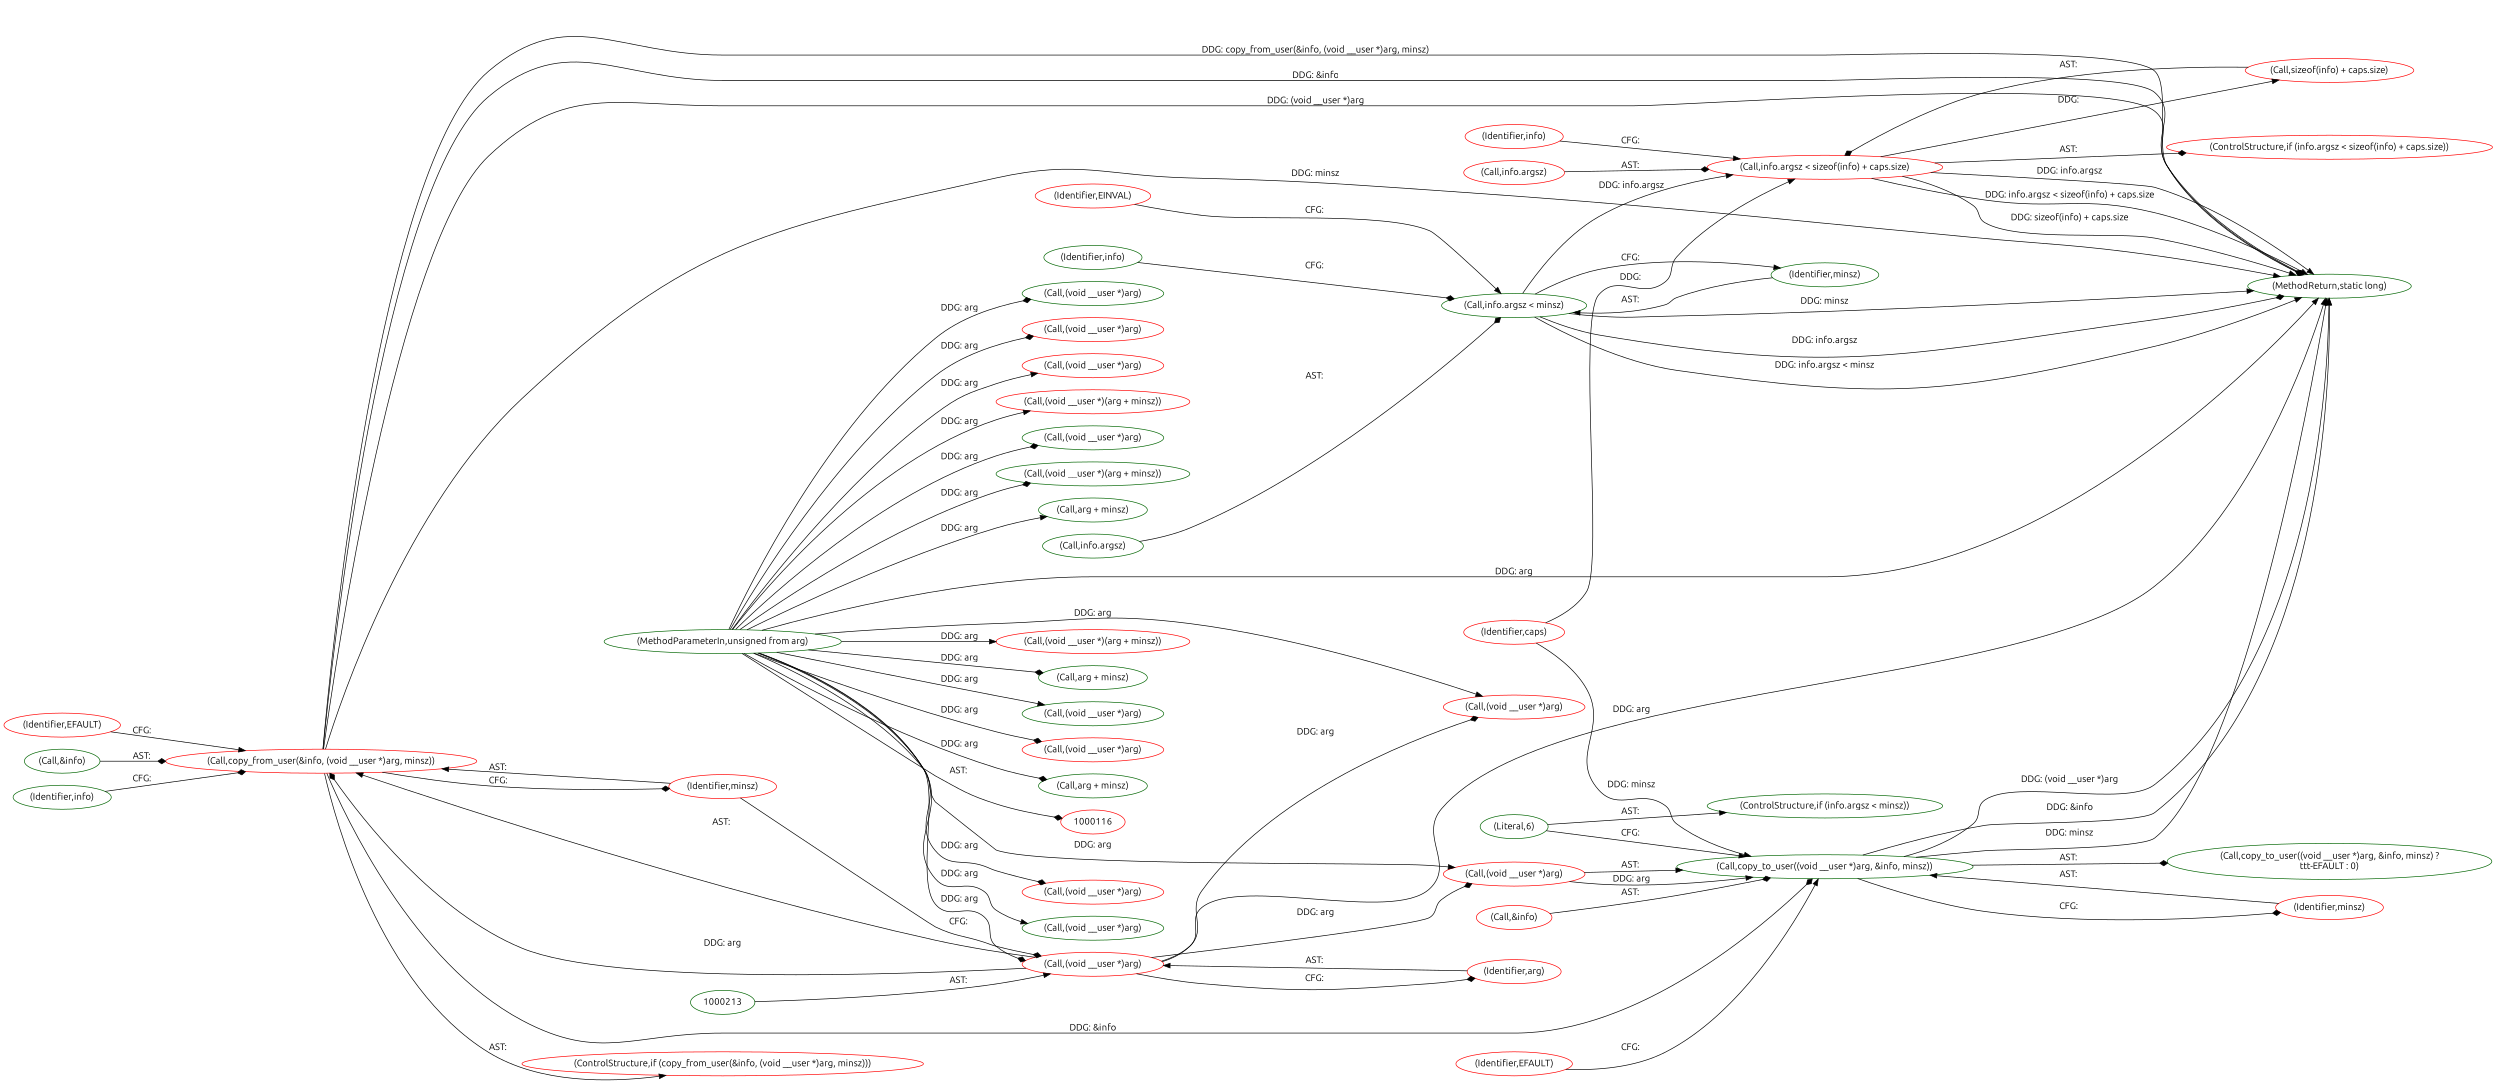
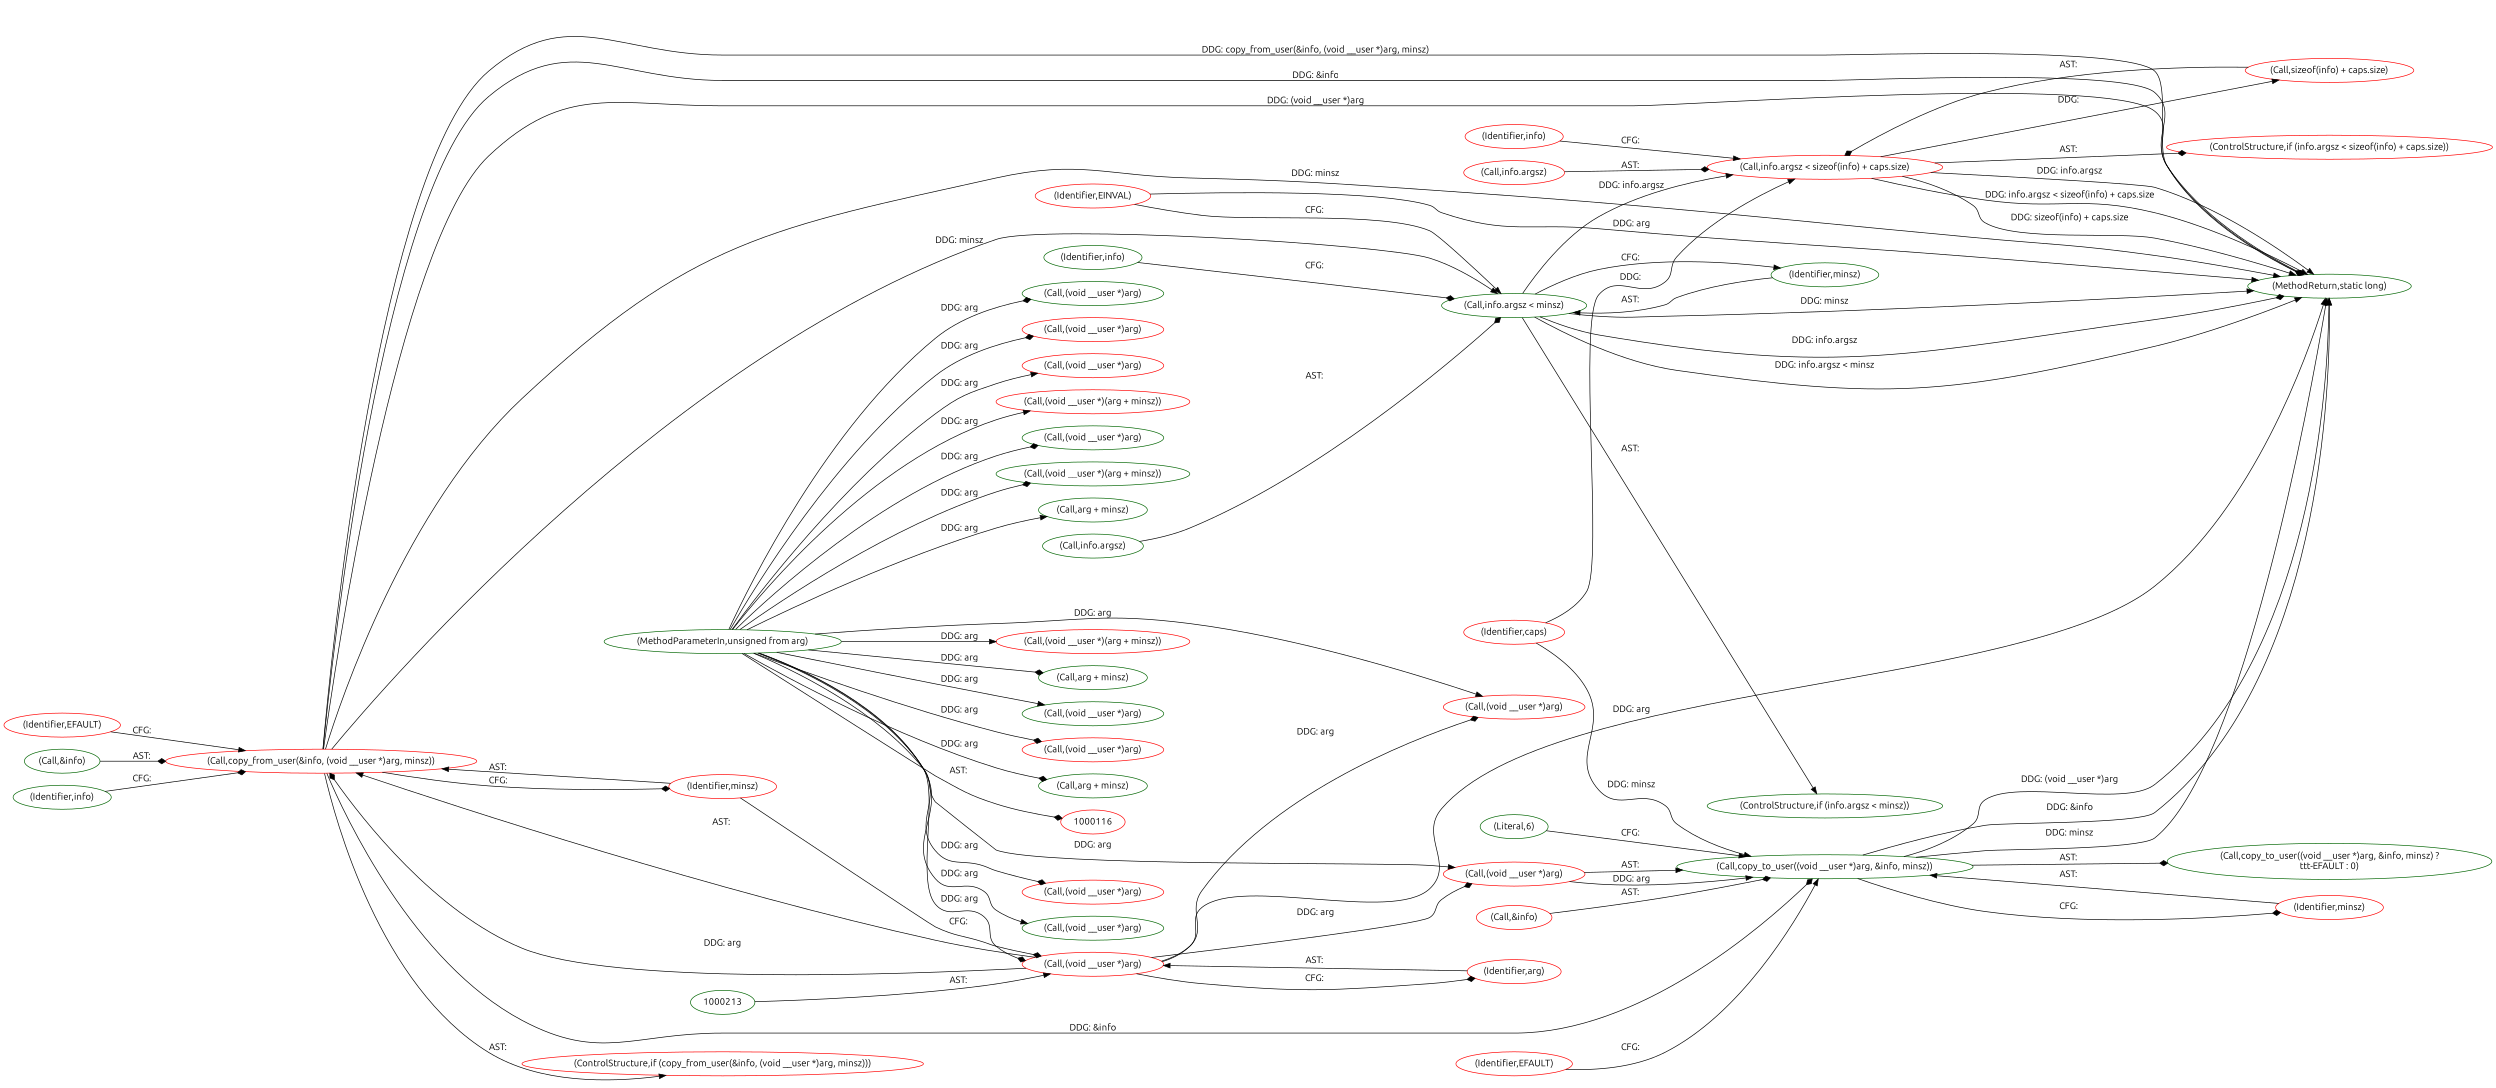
none -> (841, 311)
(1578, 577) -> (1672, 235)
(1634, 819) -> (1668, 553)
